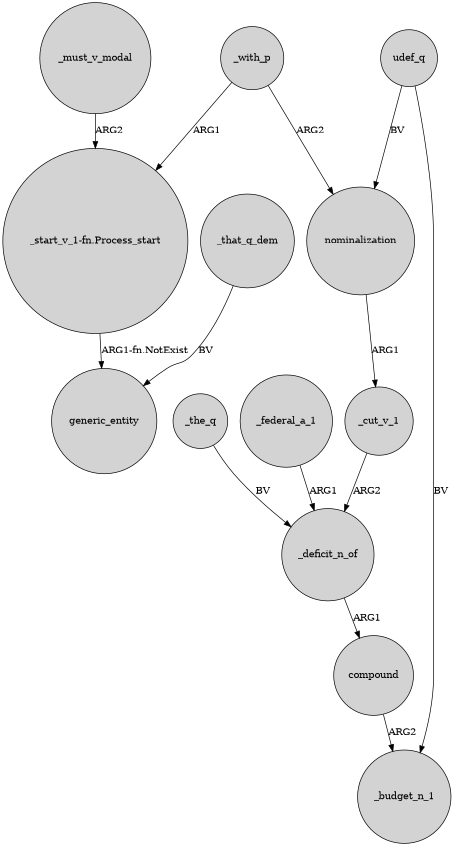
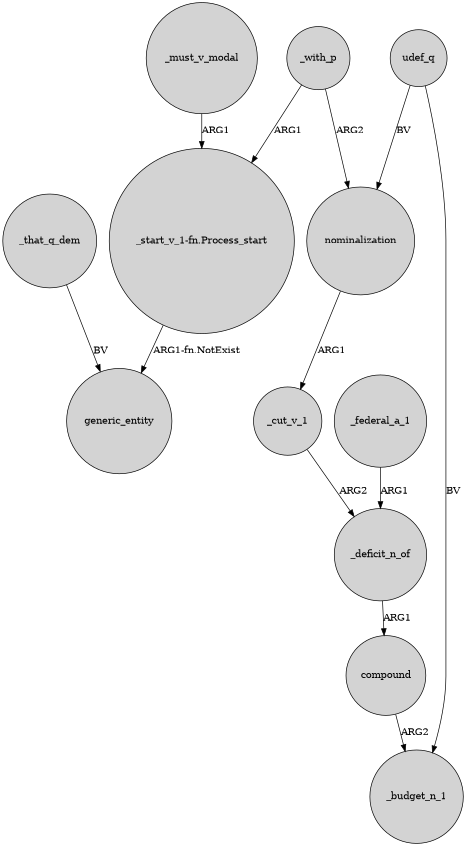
(109, 131) -> (216, 131)
(200, 421) -> none
